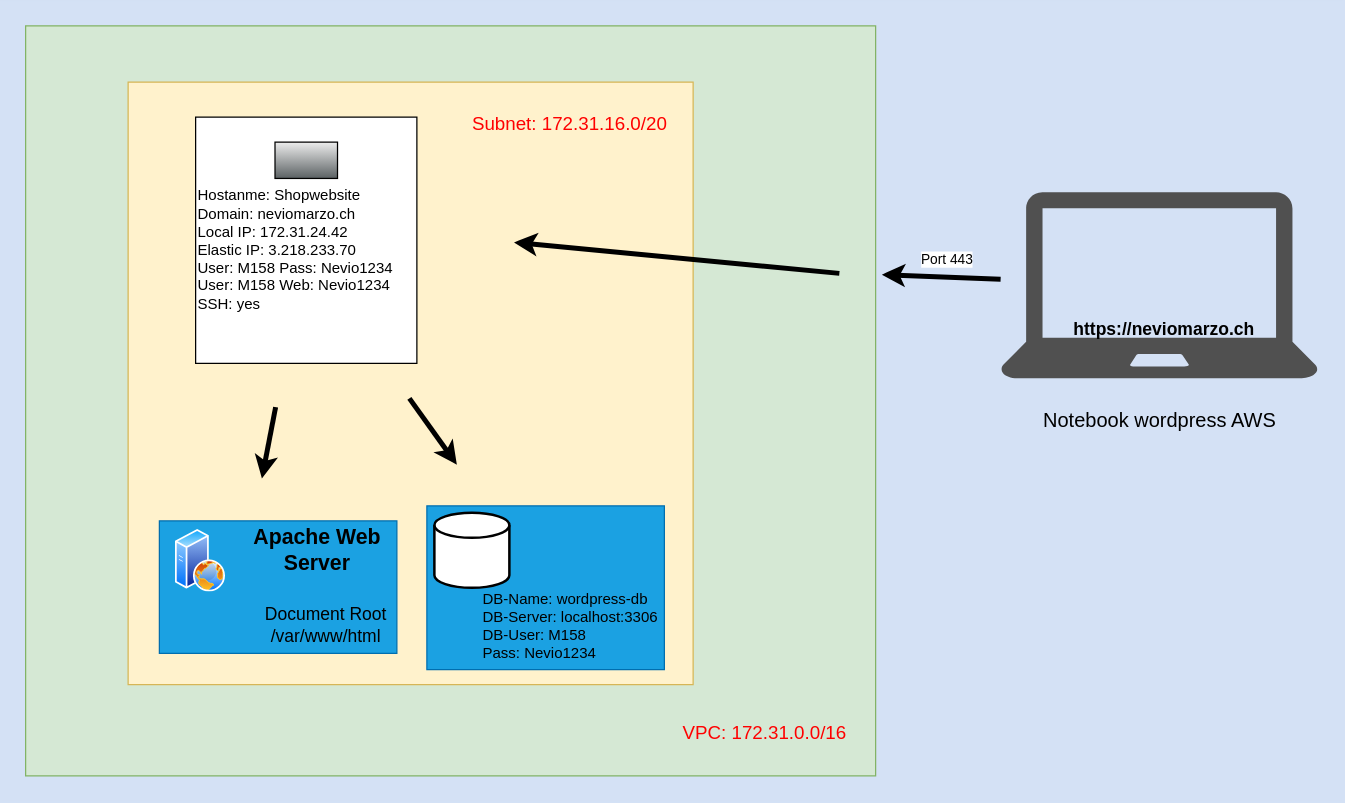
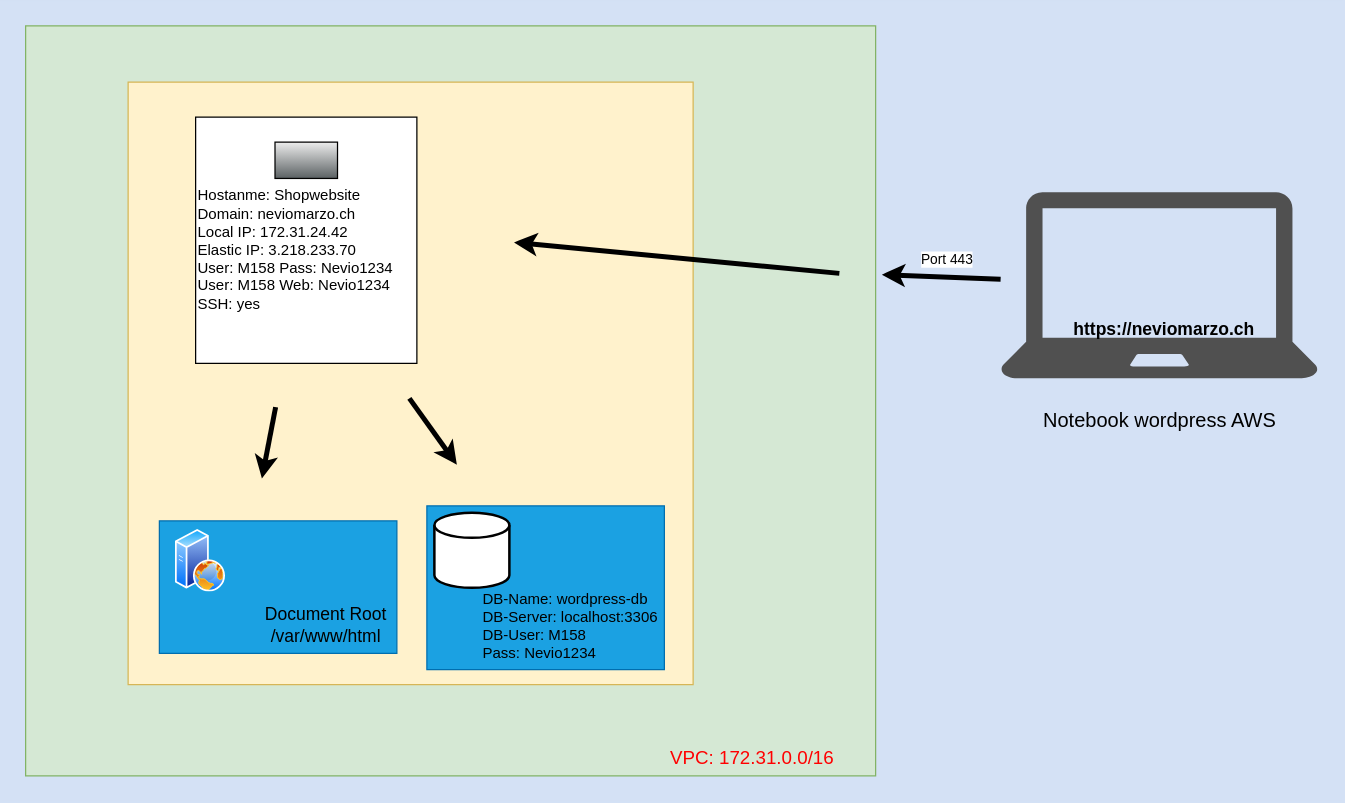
(569, 123) -> none
(318, 550) -> none
(764, 732) -> (751, 757)
